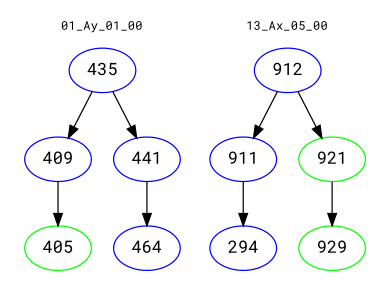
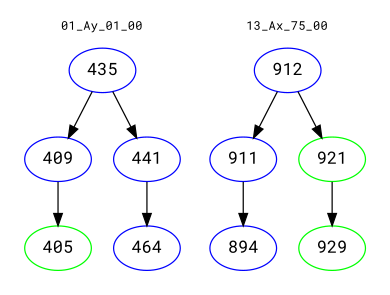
(288, 27) -> (288, 27)
(243, 248) -> (243, 248)
